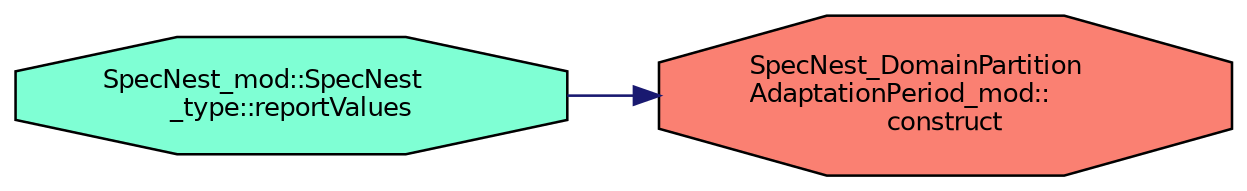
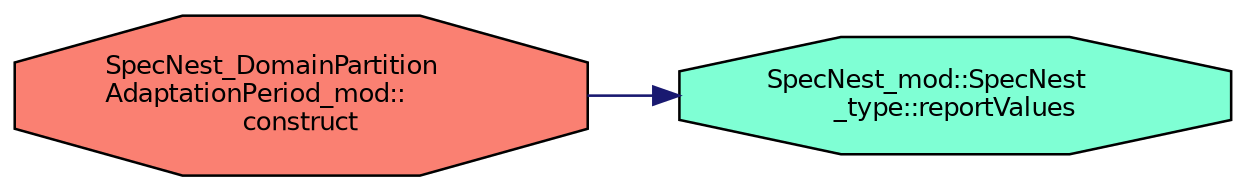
(600, 96) -> (620, 96)
